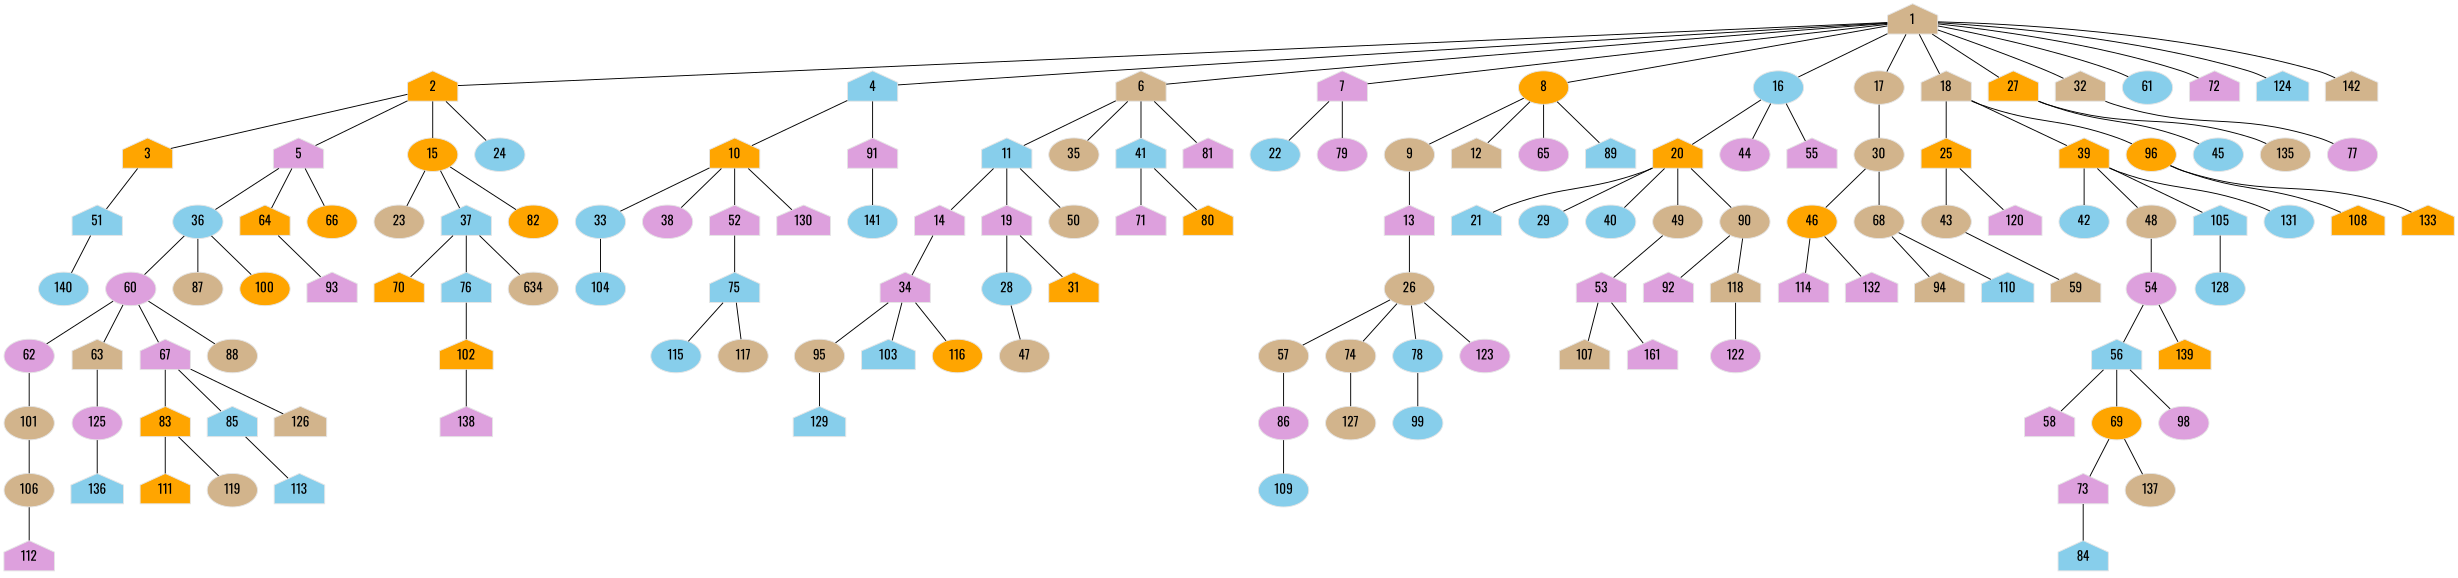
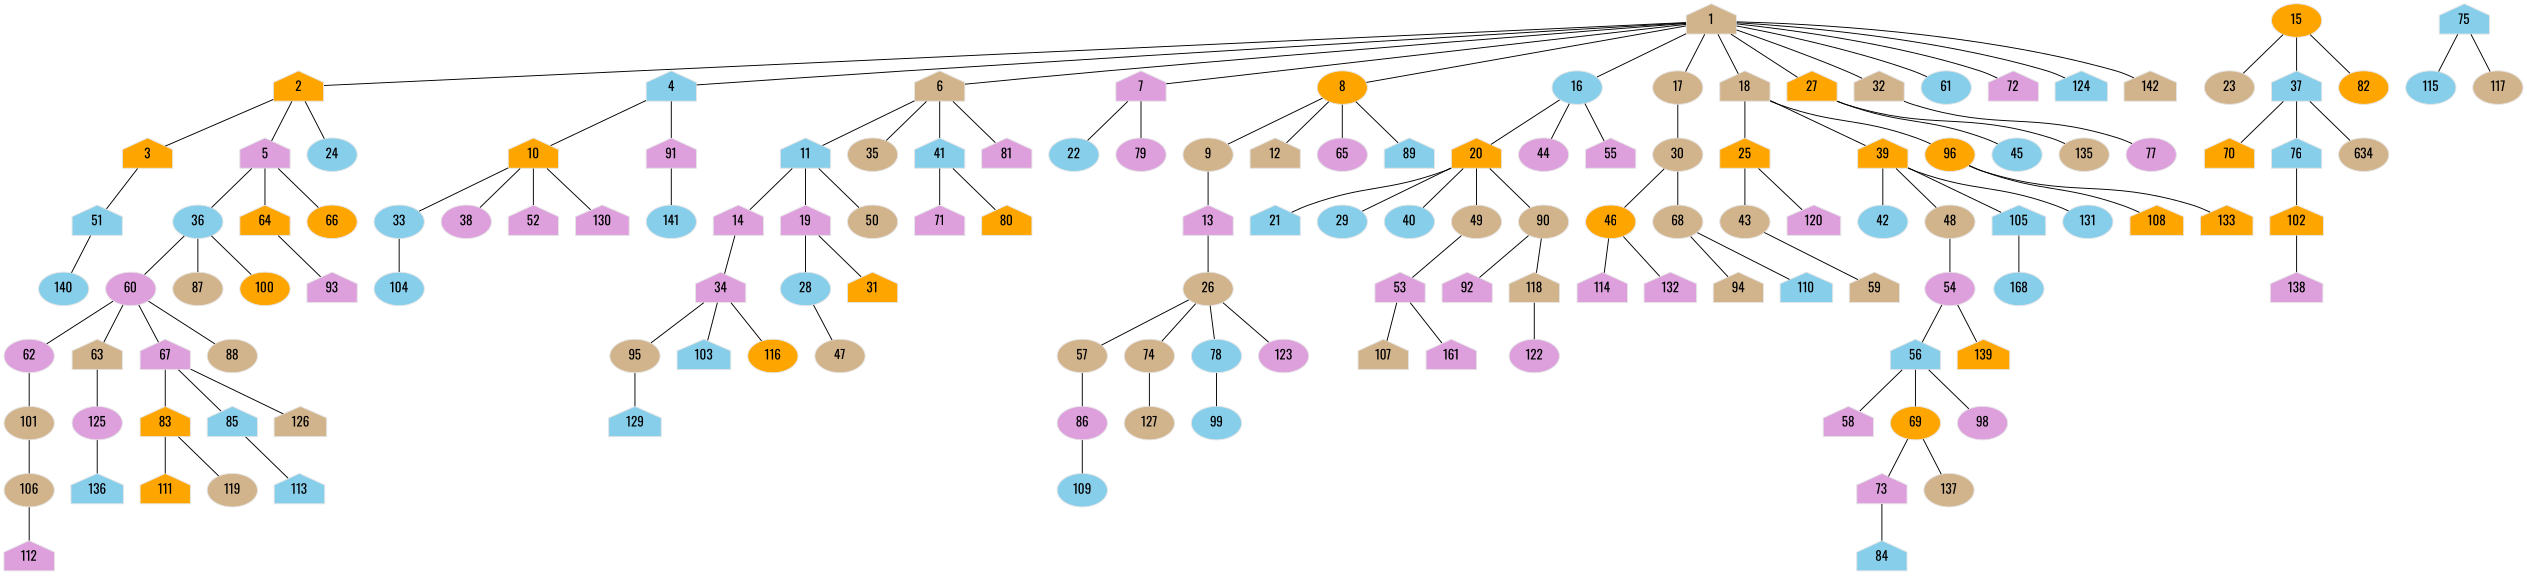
(433, 120) -> none
(735, 254) -> none
(2220, 289) -> (2019, 289)
